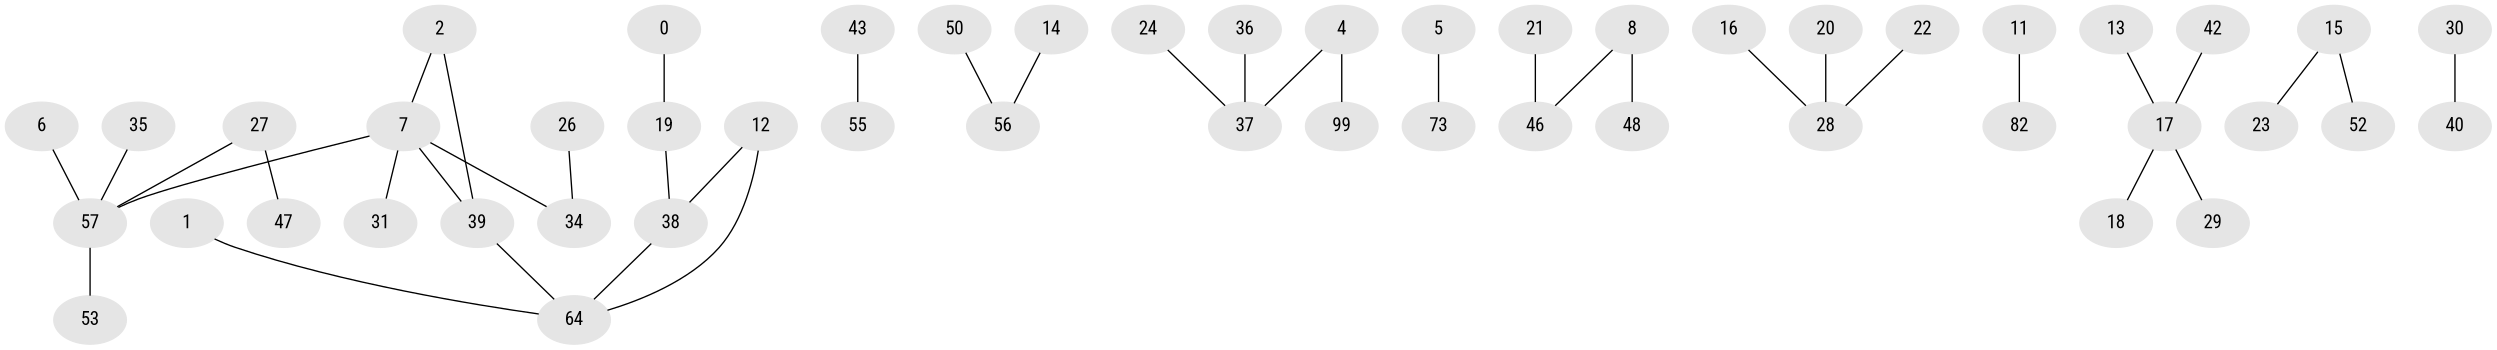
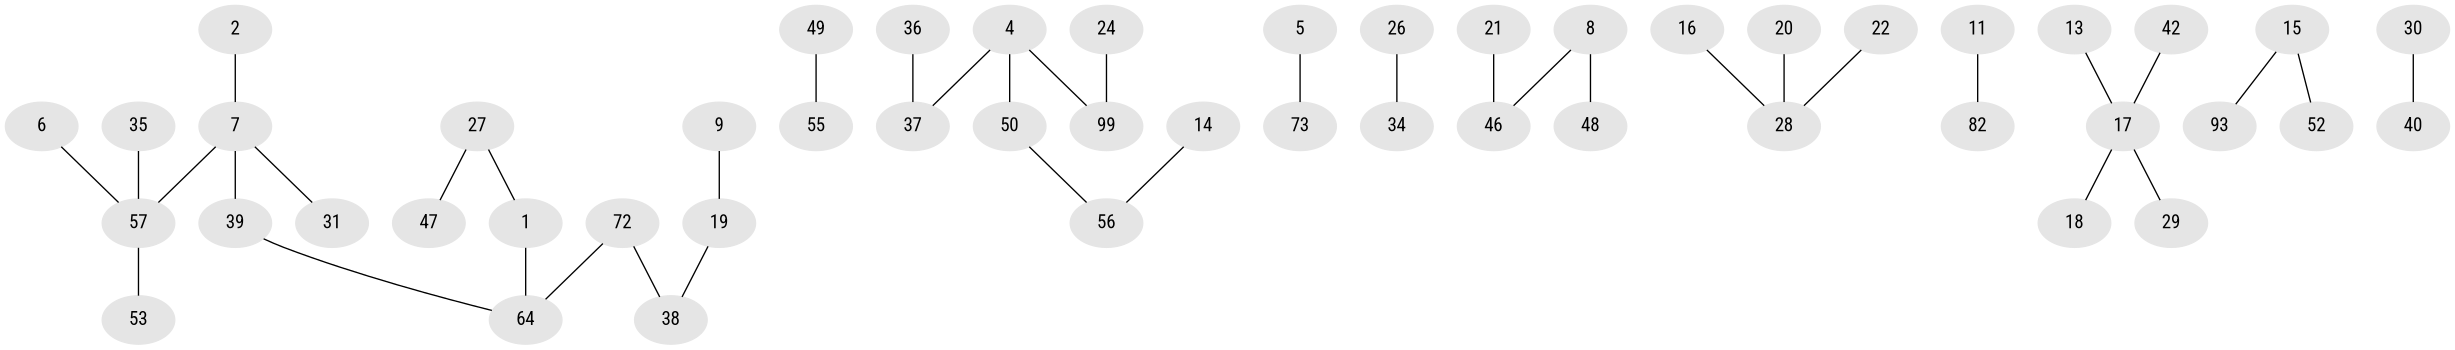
(664, 30) -> (719, 126)
(858, 30) -> (816, 30)
none -> (1010, 78)
(1196, 78) -> (1106, 78)
(458, 126) -> none
(761, 126) -> (622, 223)
(2261, 126) -> (2220, 126)
(175, 175) -> (502, 175)
(488, 175) -> none
(623, 271) -> none
